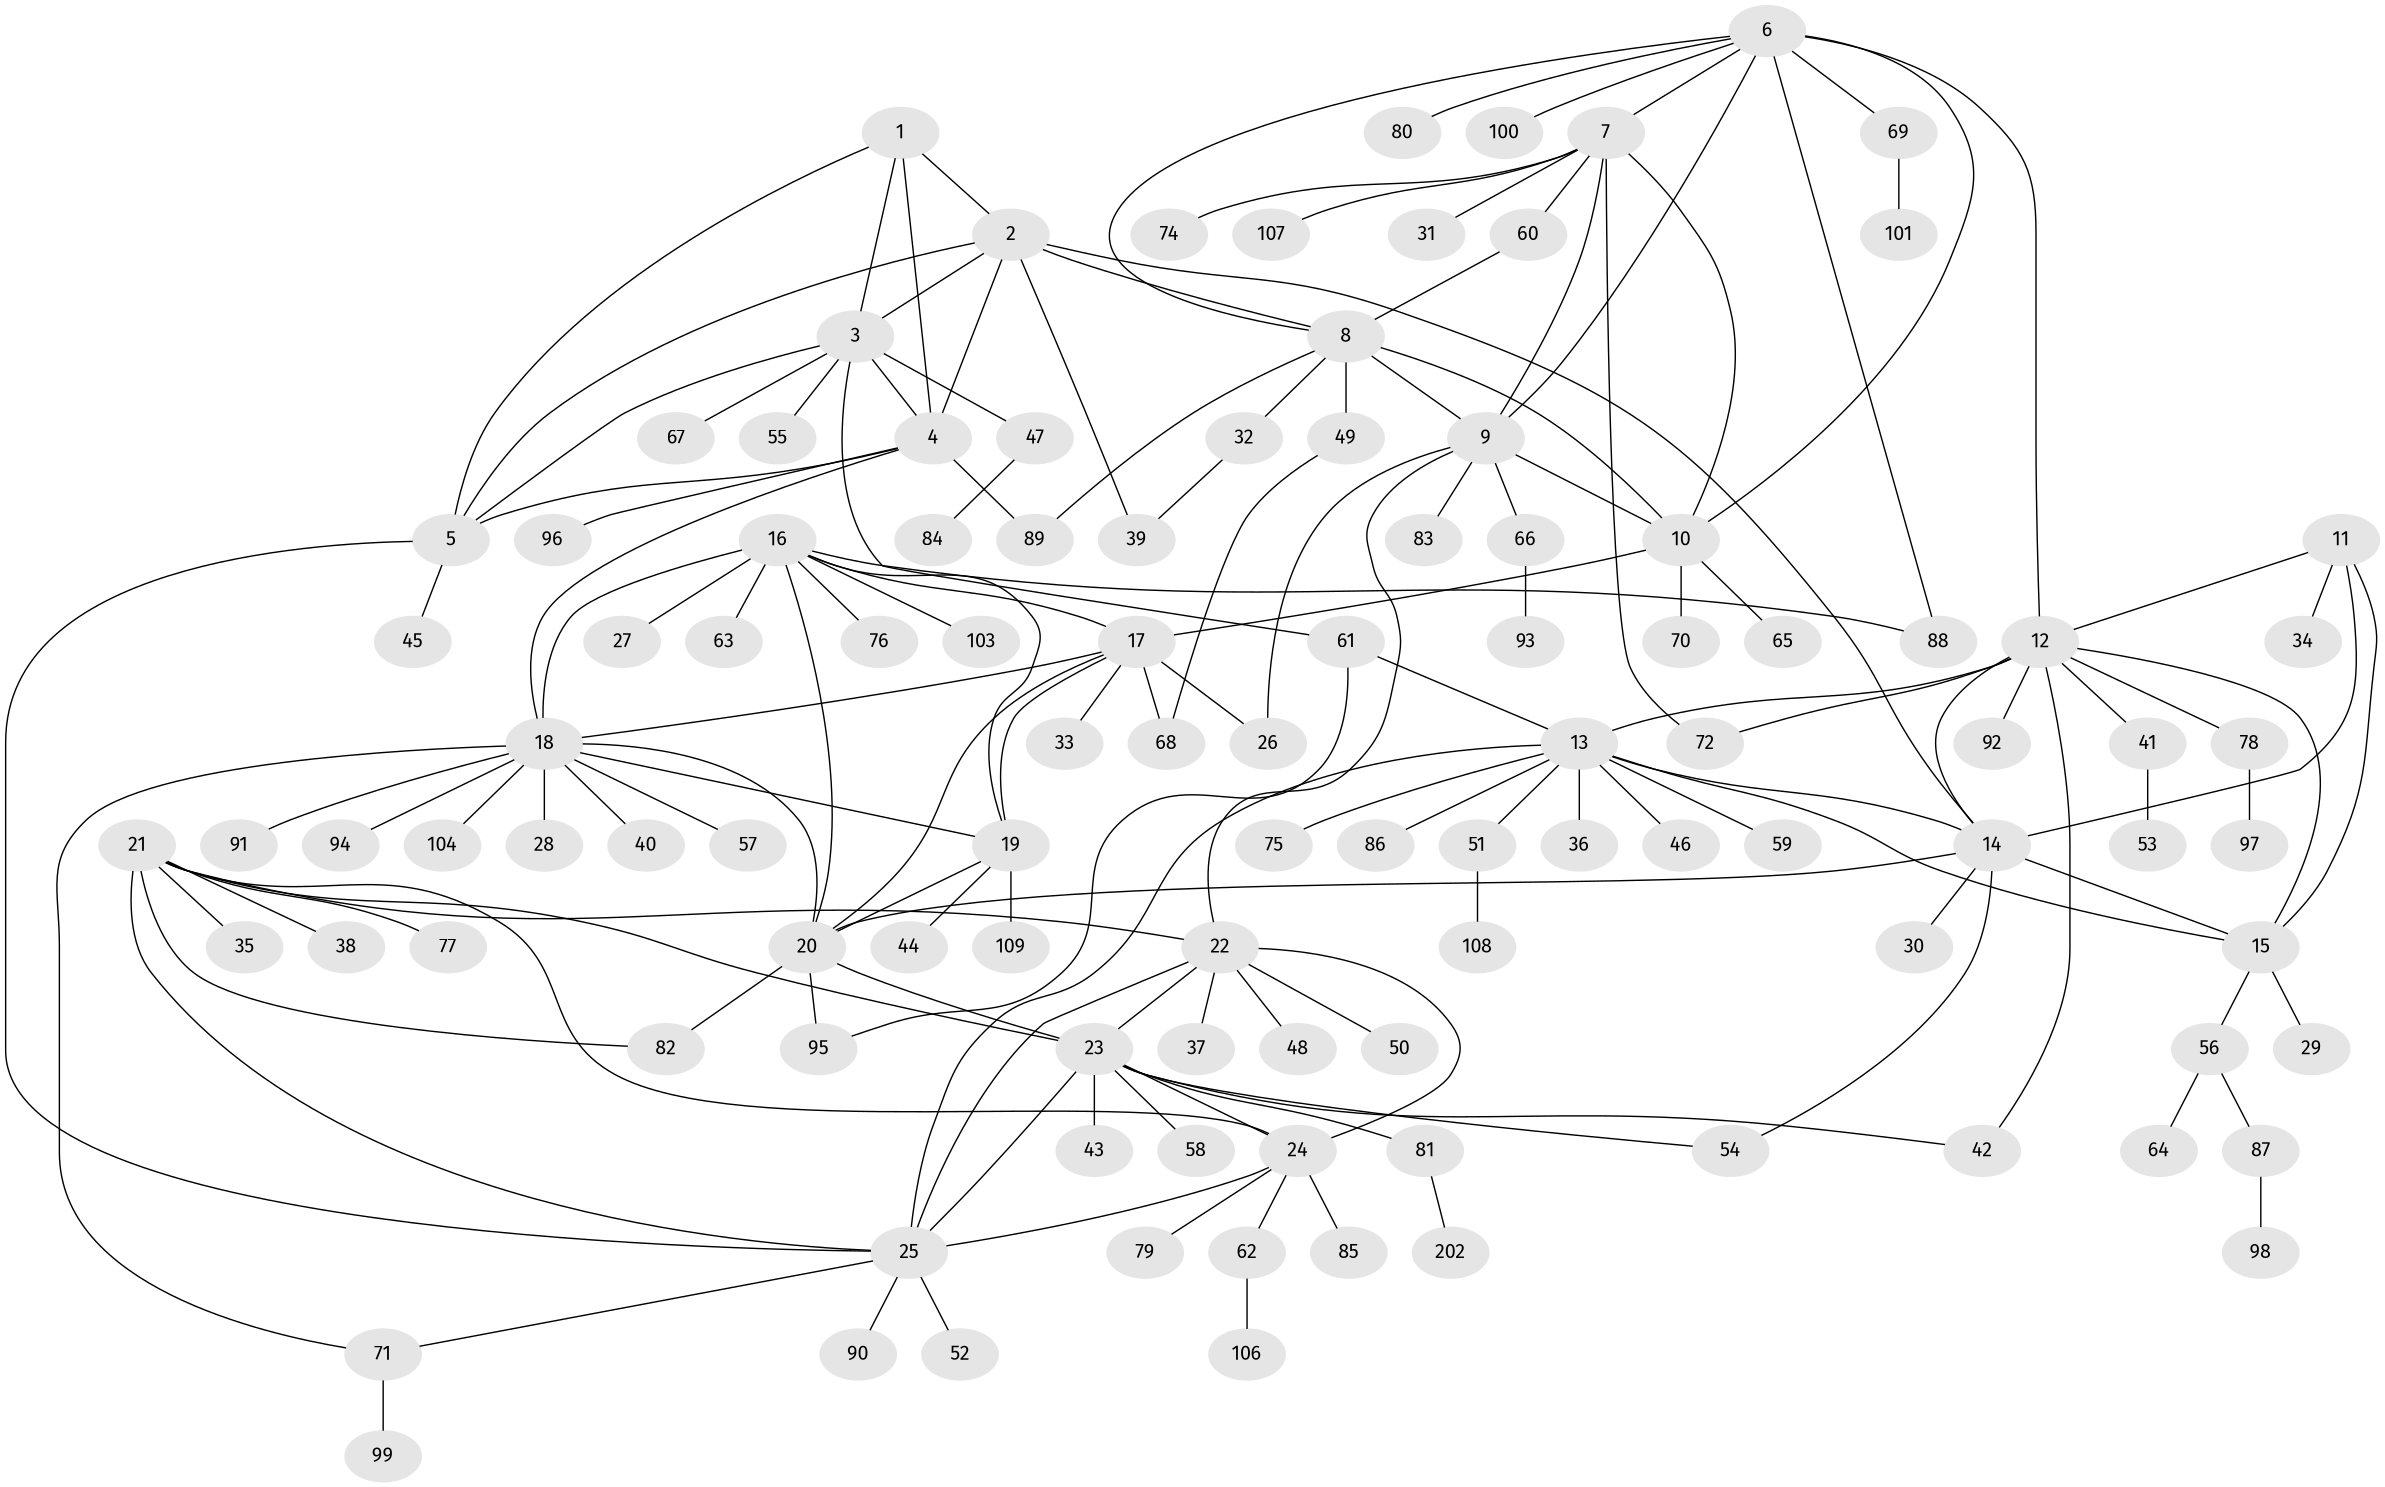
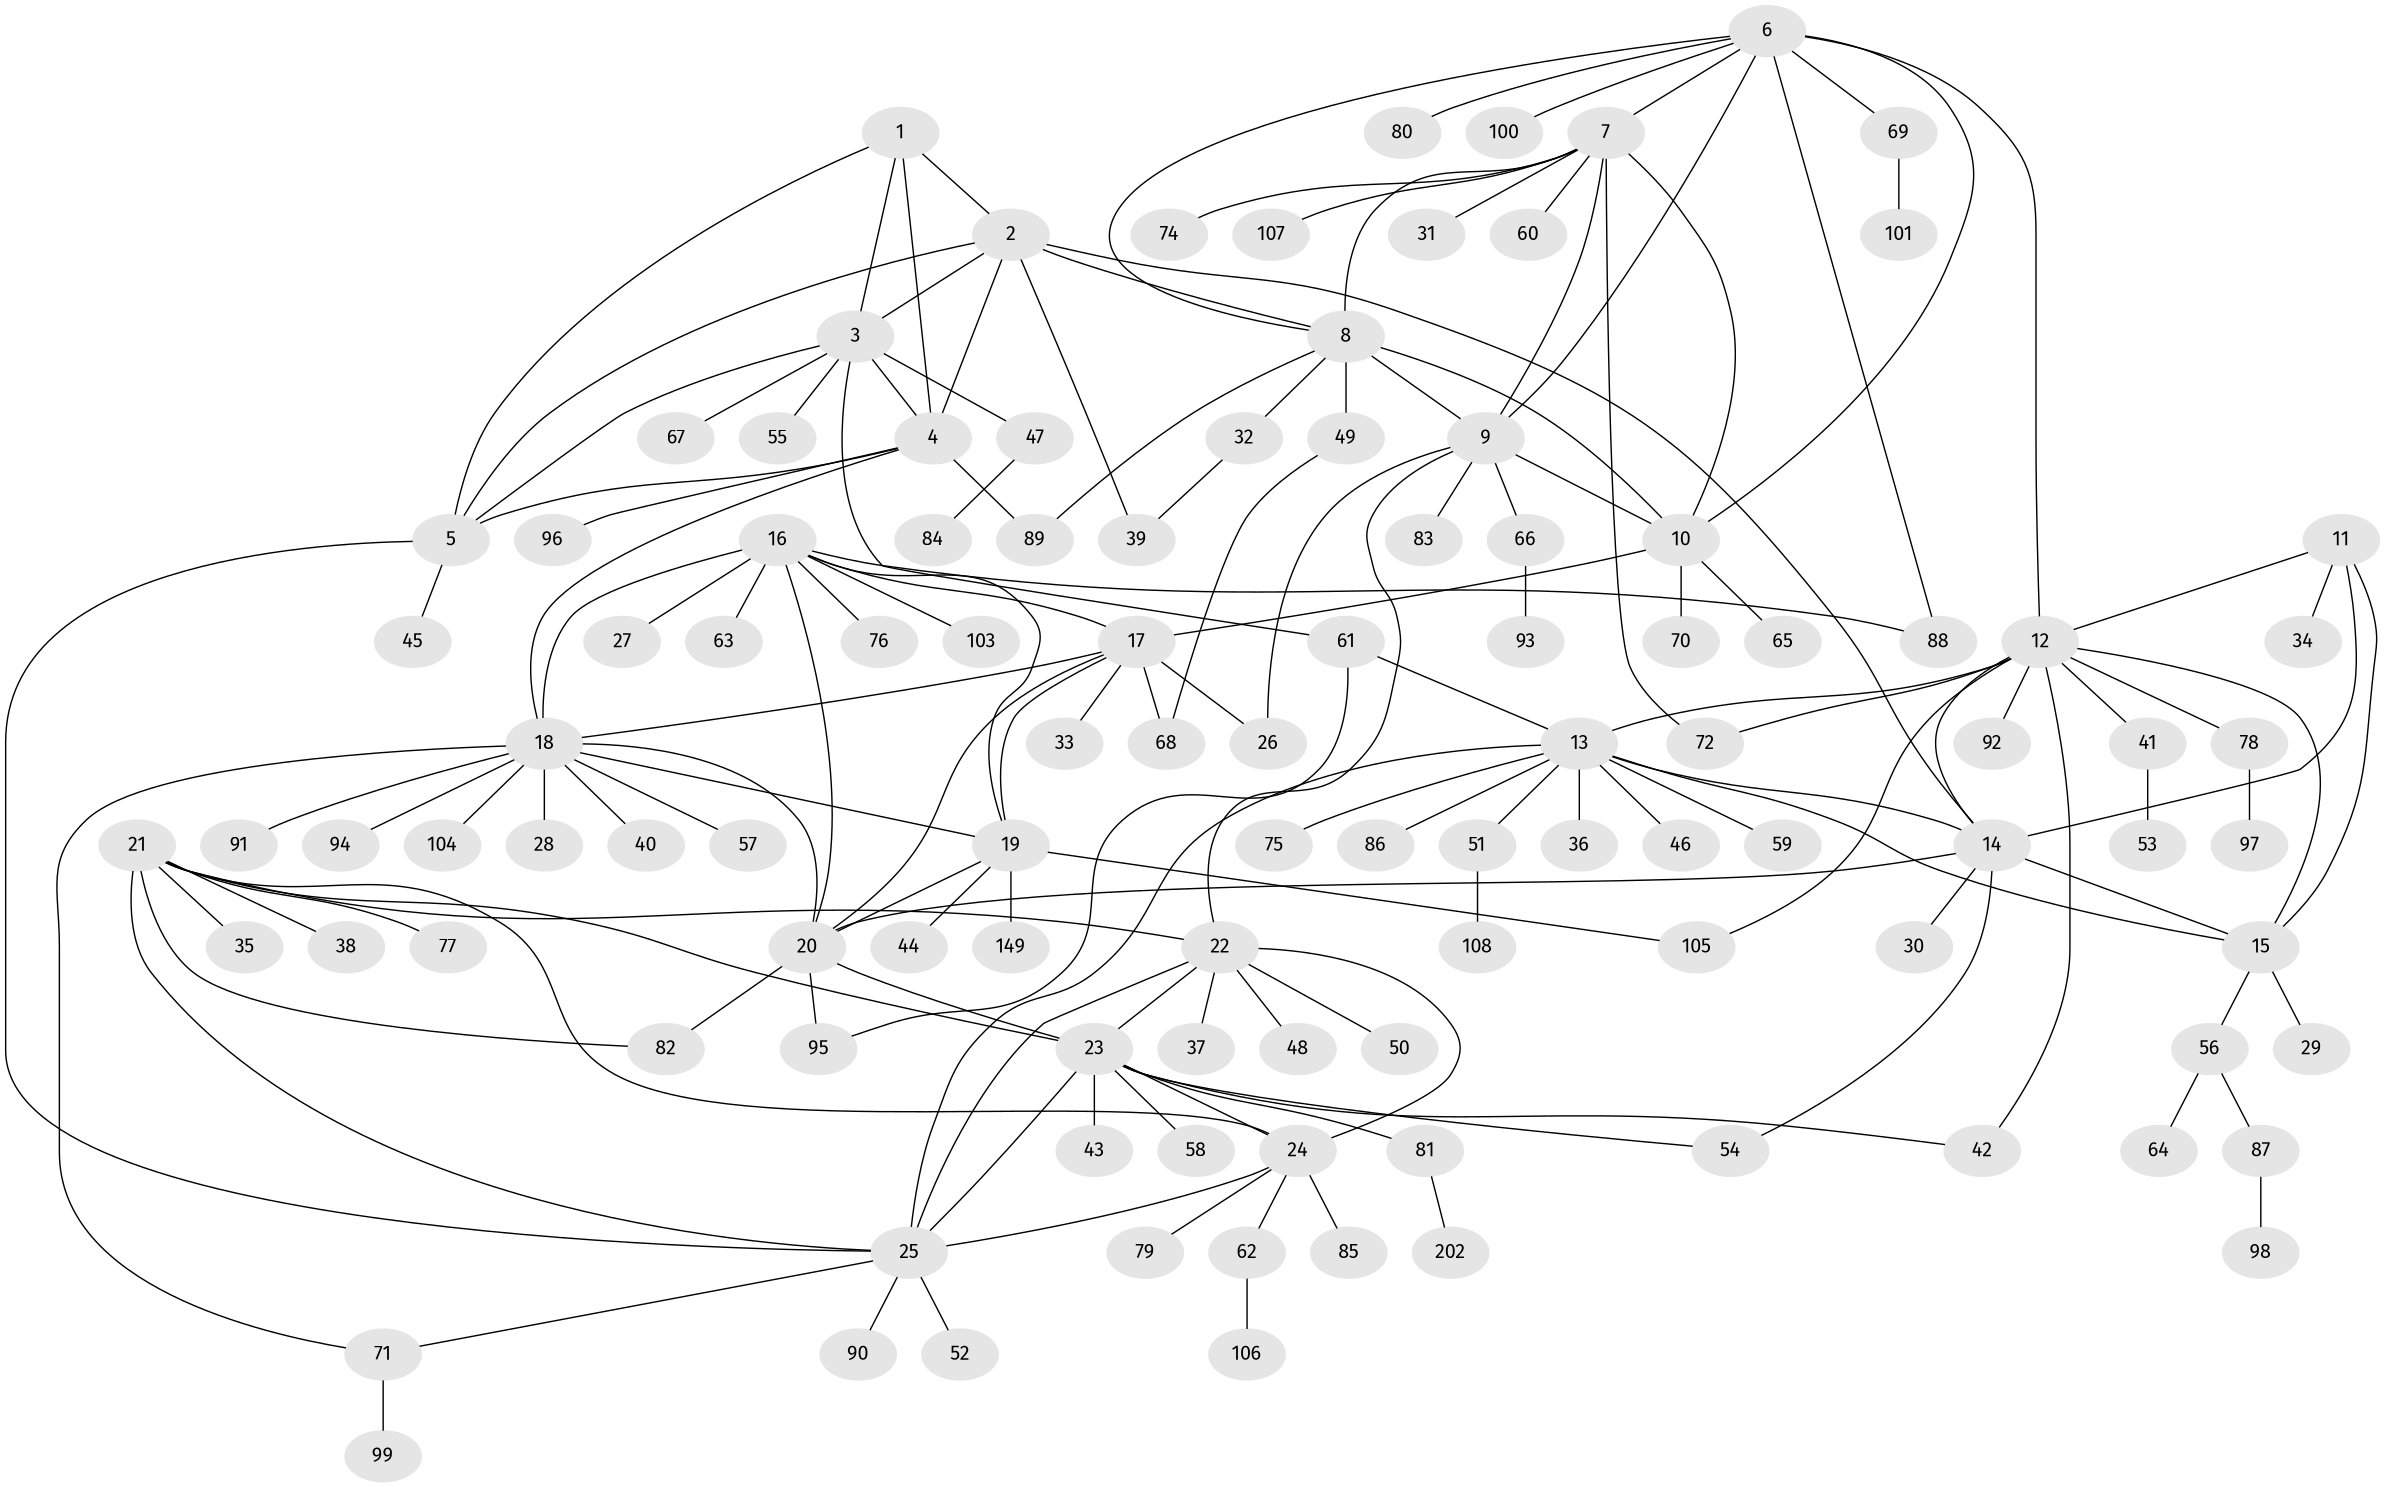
(1437, 286) -> (1379, 206)
(1011, 947) -> (1011, 947)
none -> (1697, 947)
